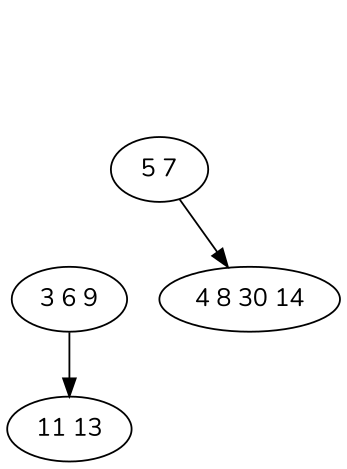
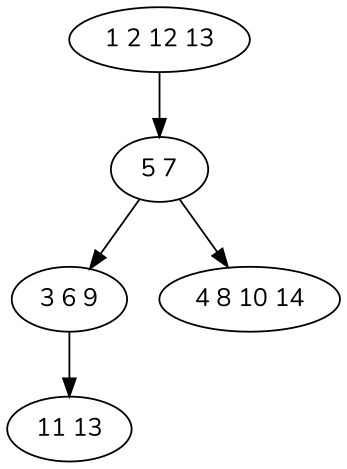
none -> (160, 40)
none -> (120, 226)
(250, 299) -> (250, 299)
